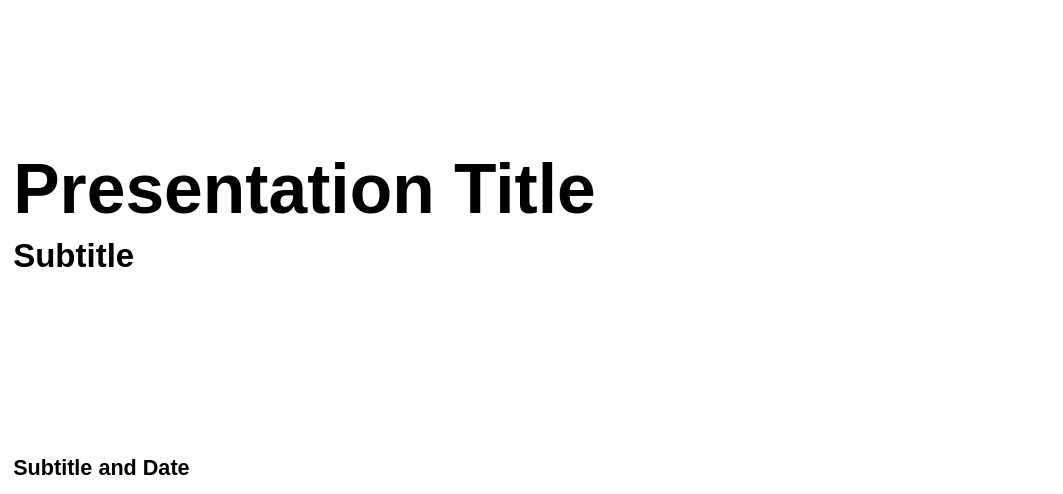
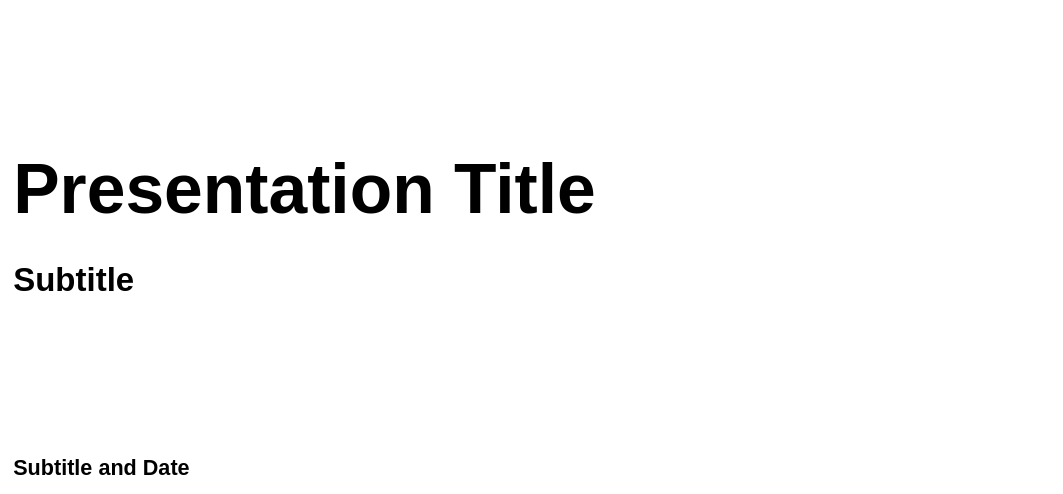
(531, 277) -> (531, 301)
